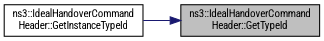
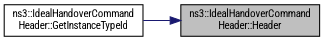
(250, 21) -> (250, 21)
